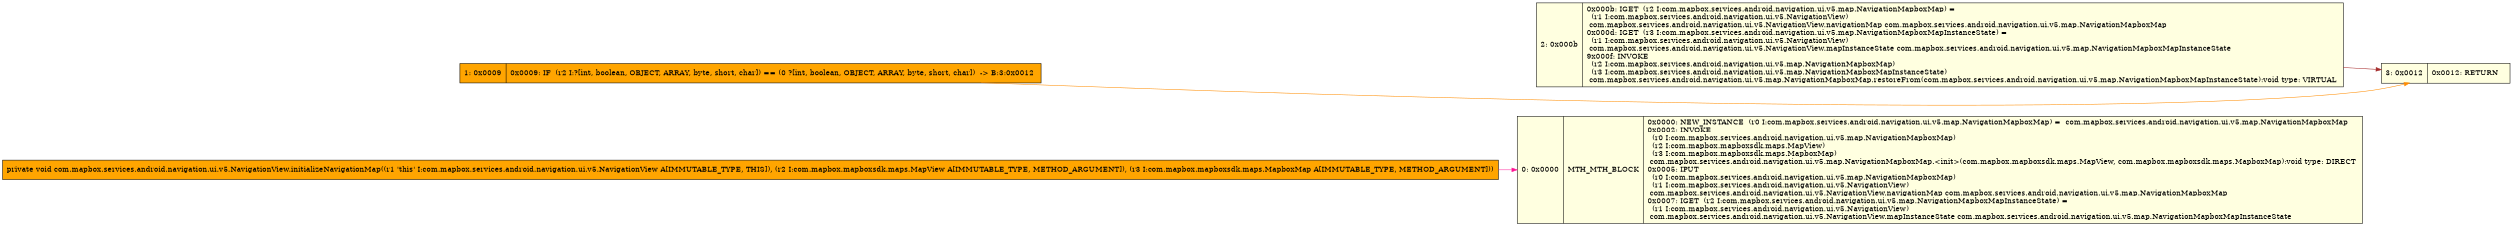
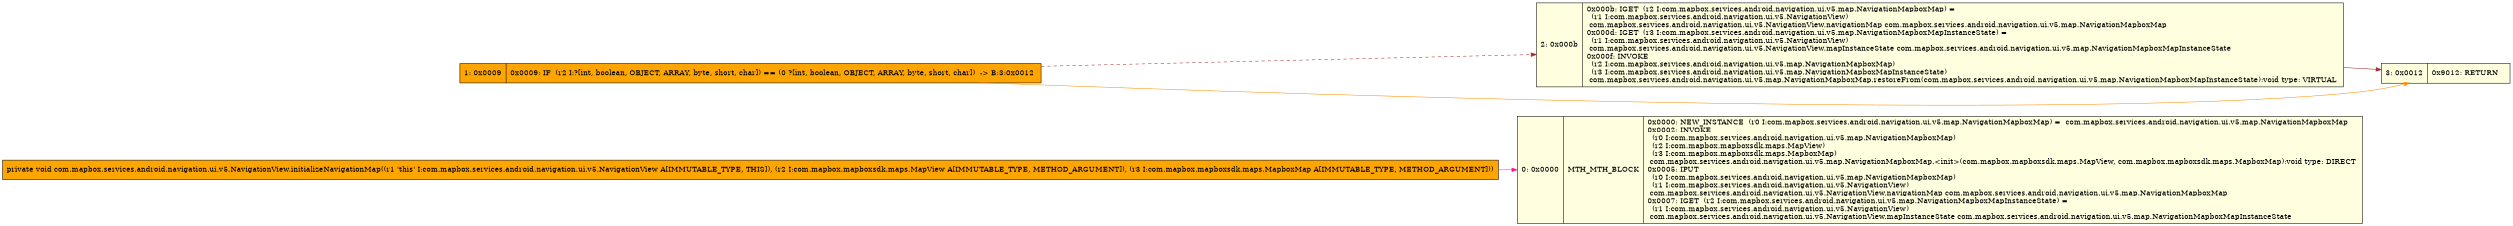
(1620, 56) -> (1620, 56)
none -> (1286, 60)
(2469, 73) -> (2469, 73)
